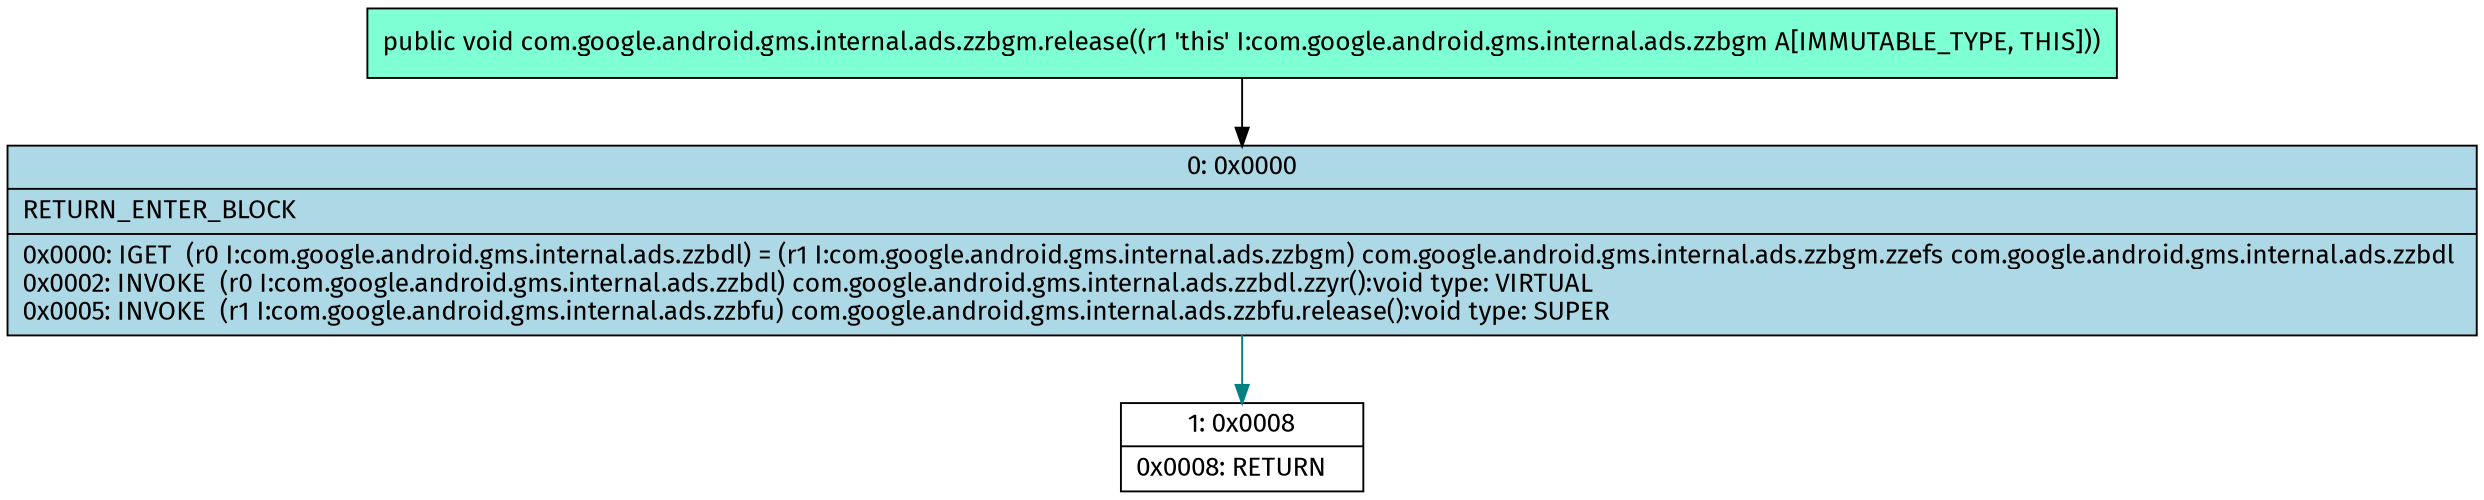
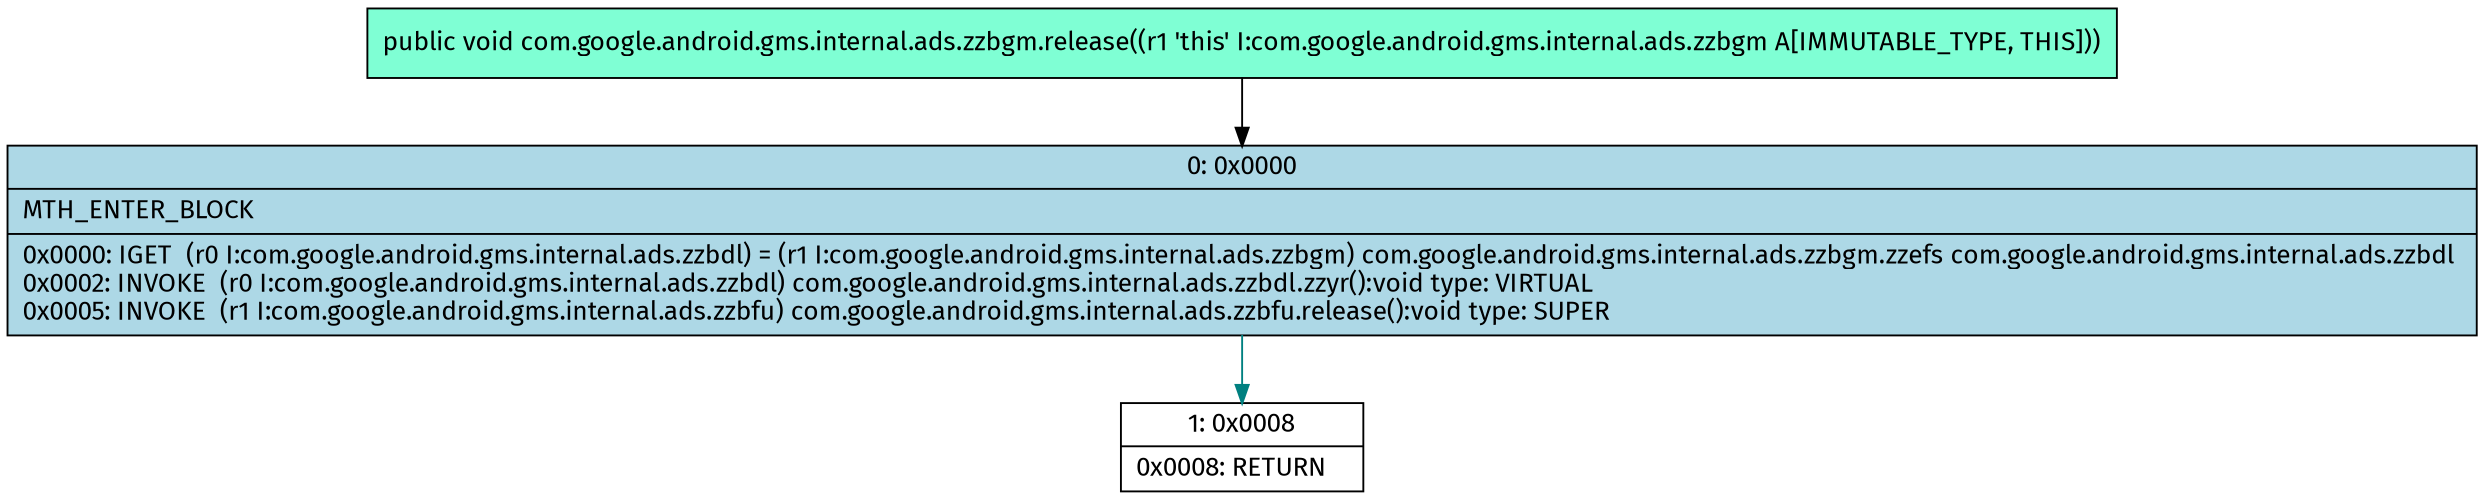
(160, 210) -> (139, 210)
